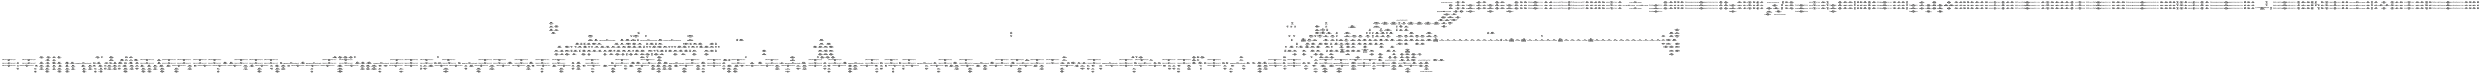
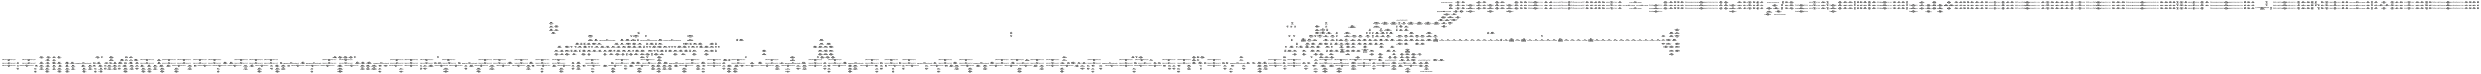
(2207, 8) -> none
none -> (1052, 66)
